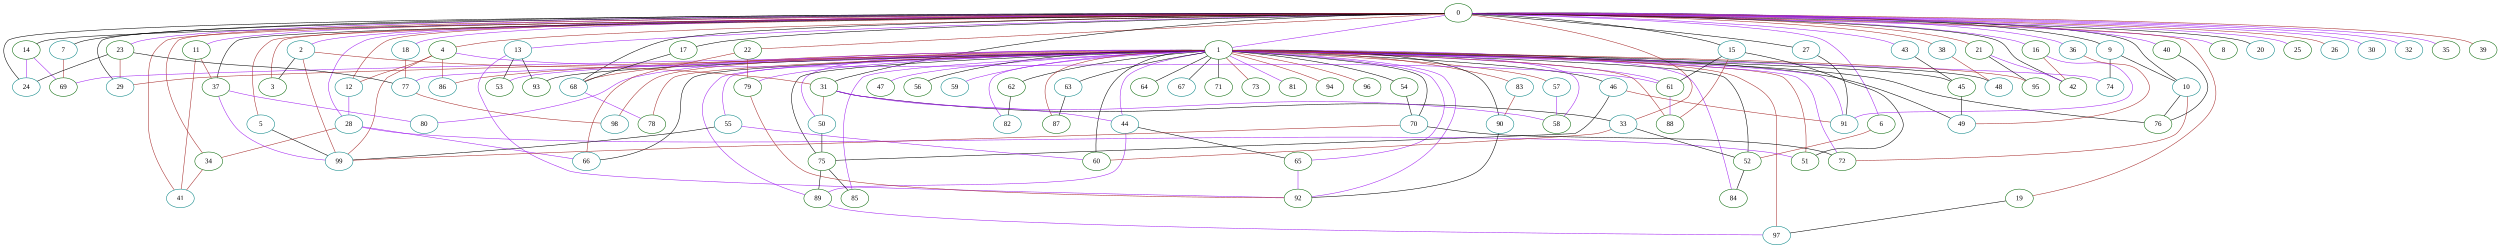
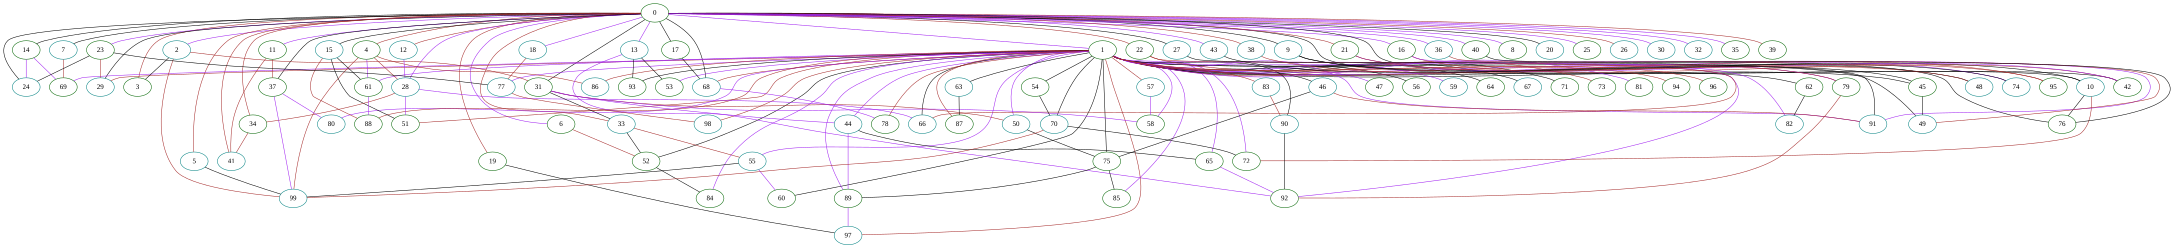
(2008, 69) -> (1699, 67)
(380, 74) -> (389, 71)
(1361, 148) -> (687, 143)
